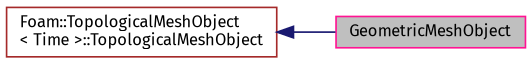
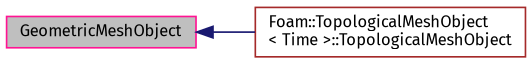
(315, 32) -> (234, 32)
